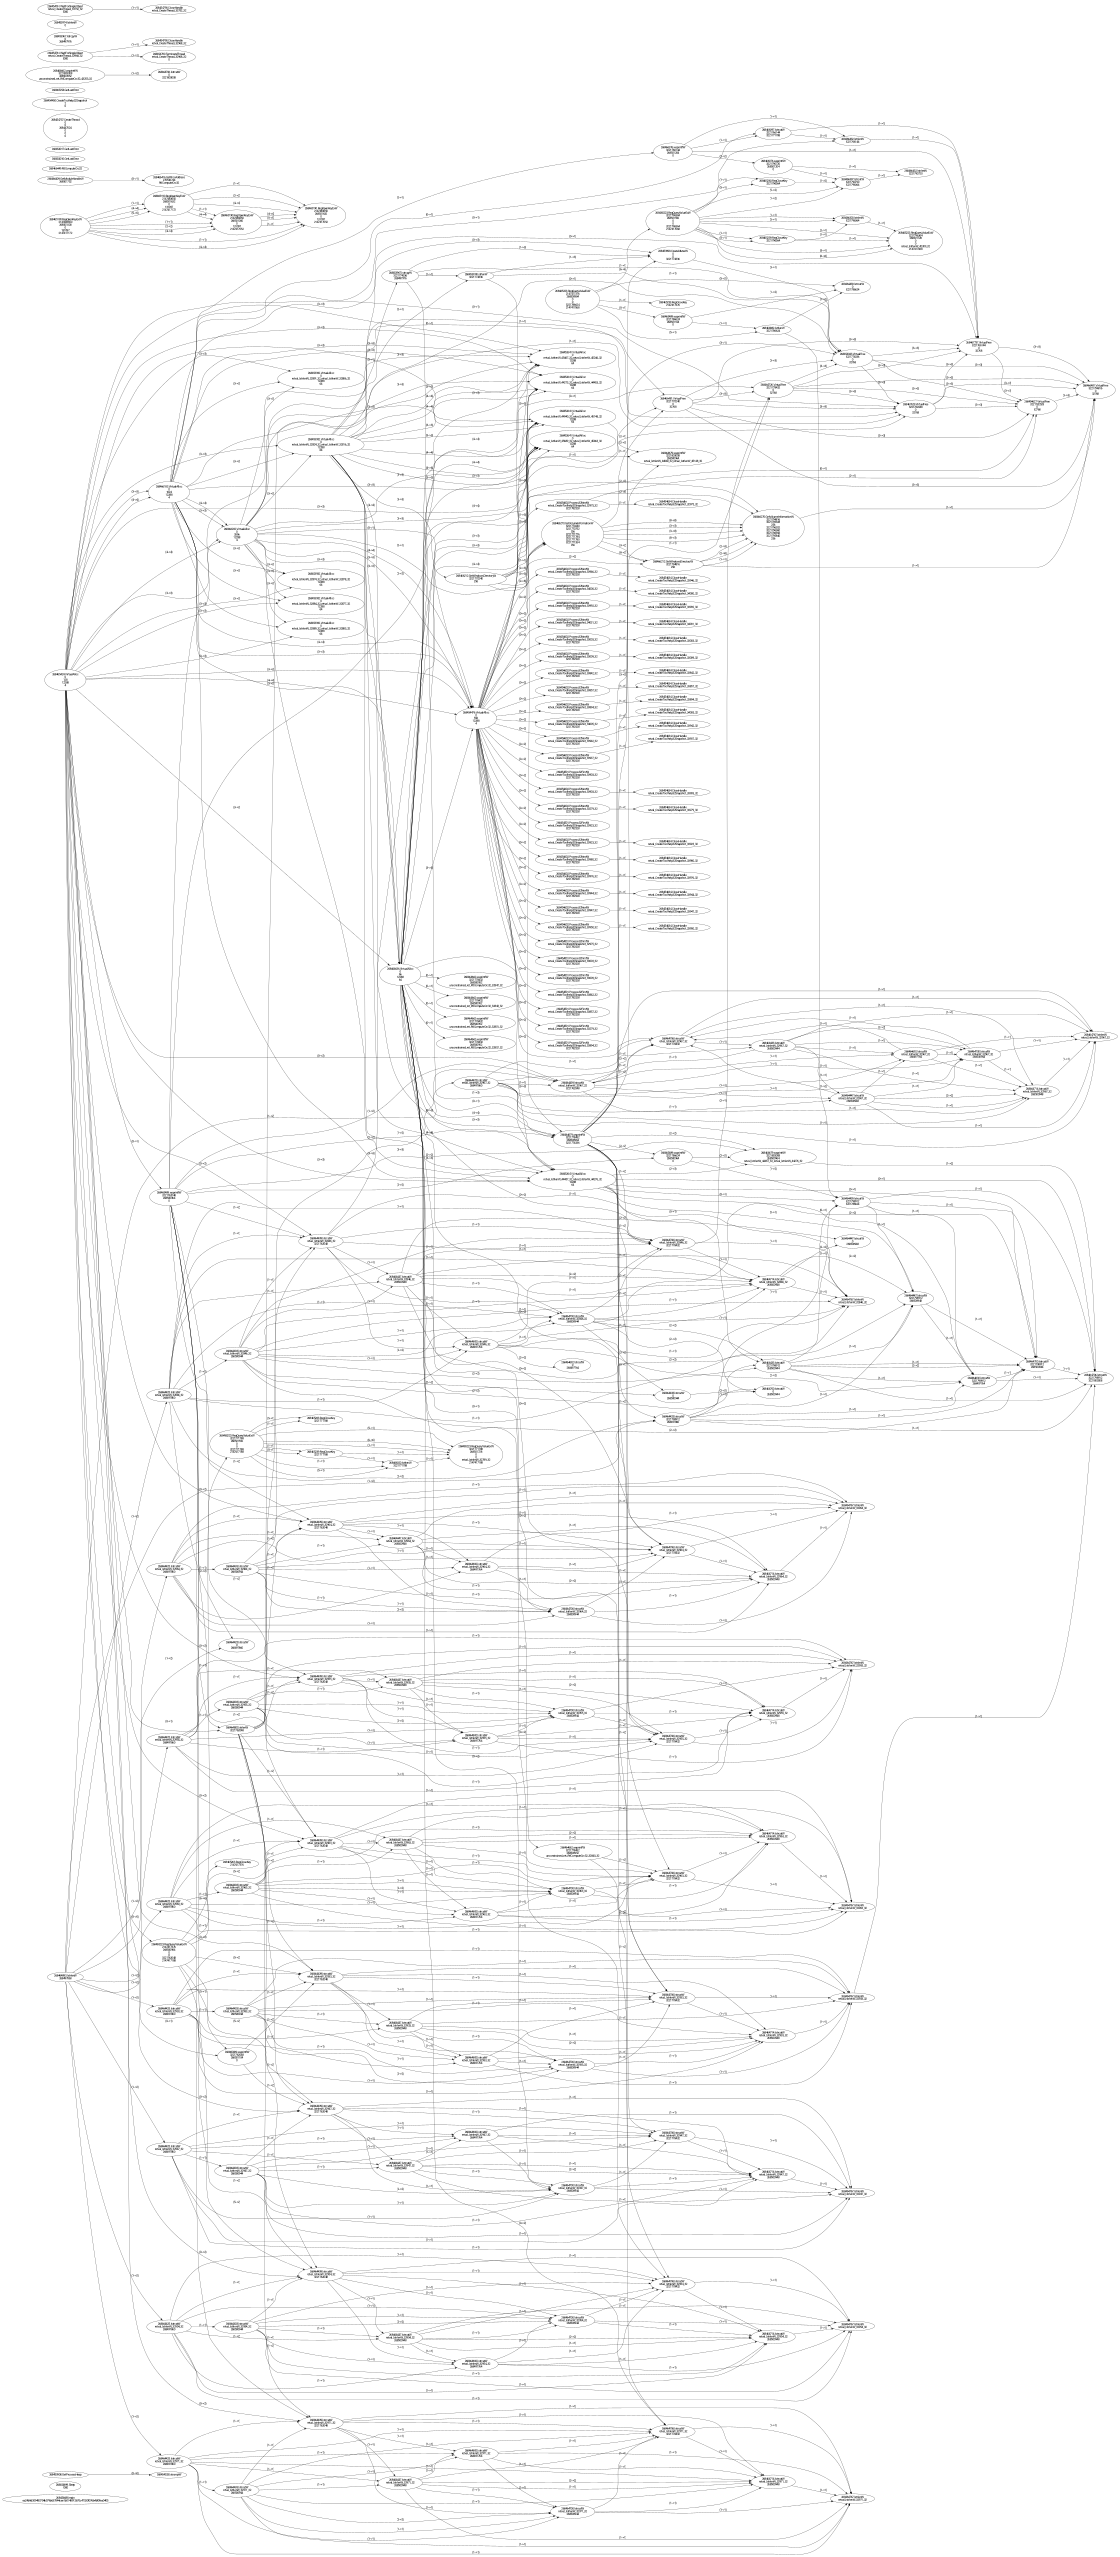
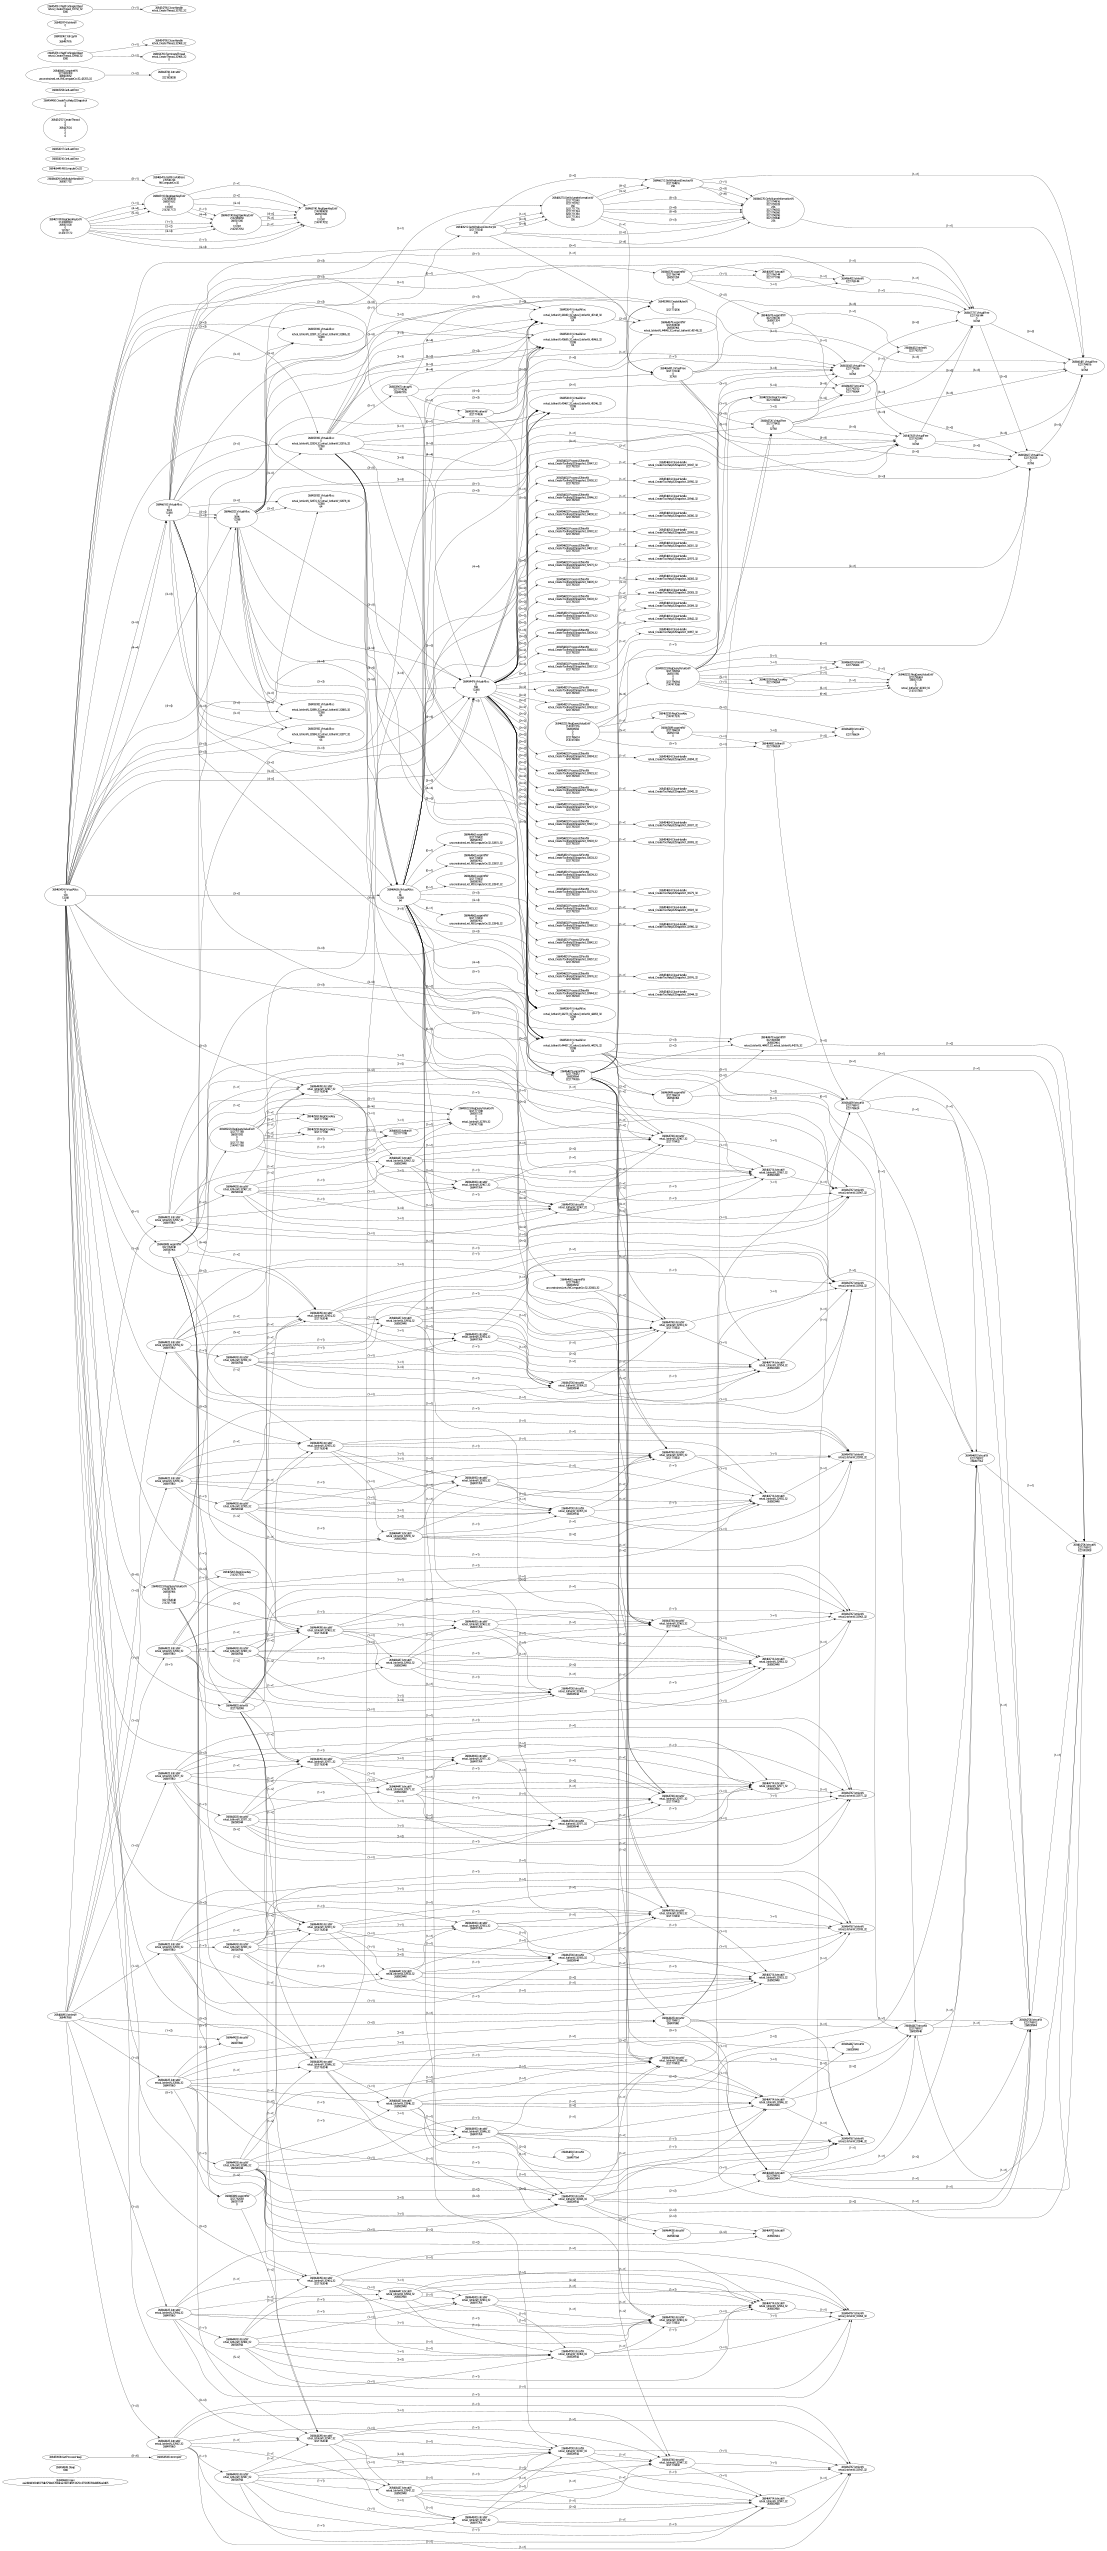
(722, 1044) -> (448, 1146)
(1001, 1718) -> (1059, 1964)
